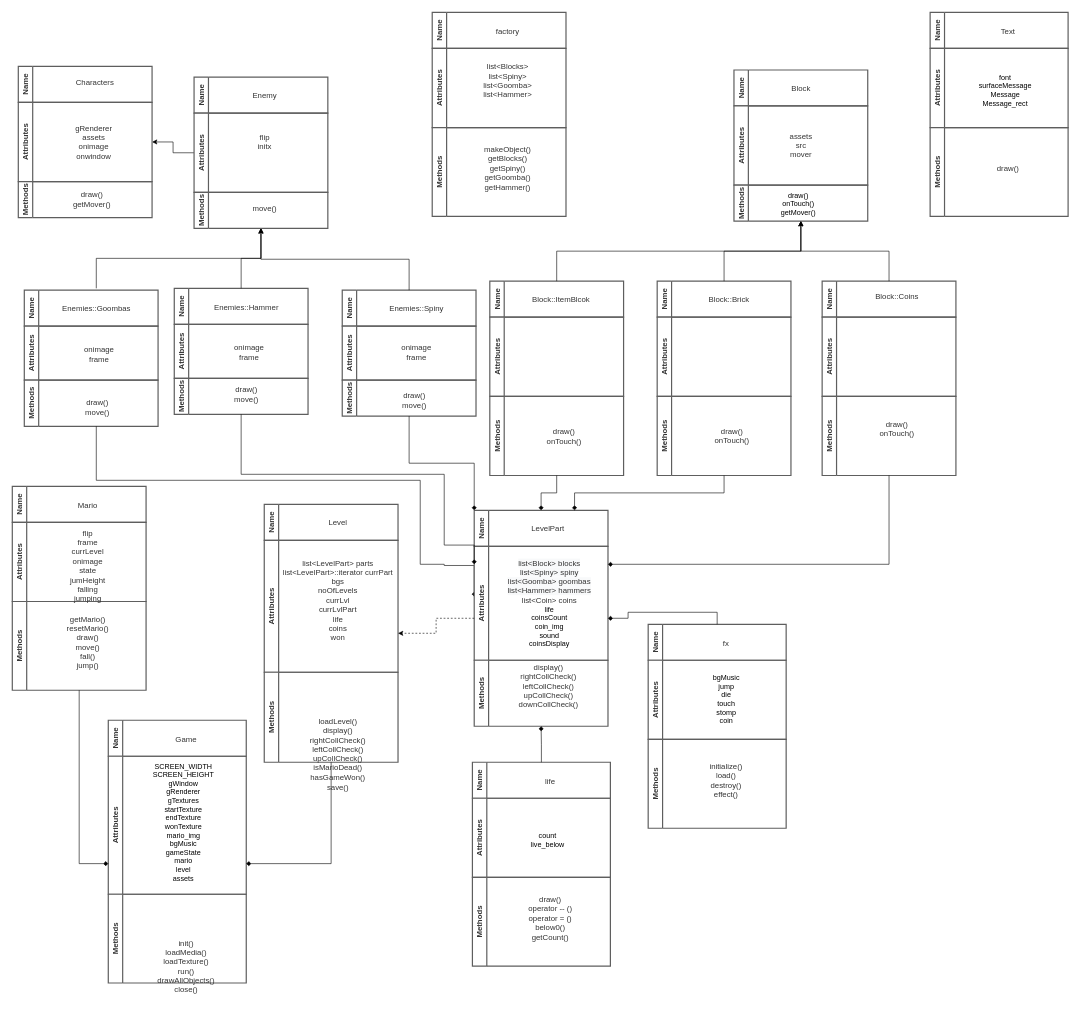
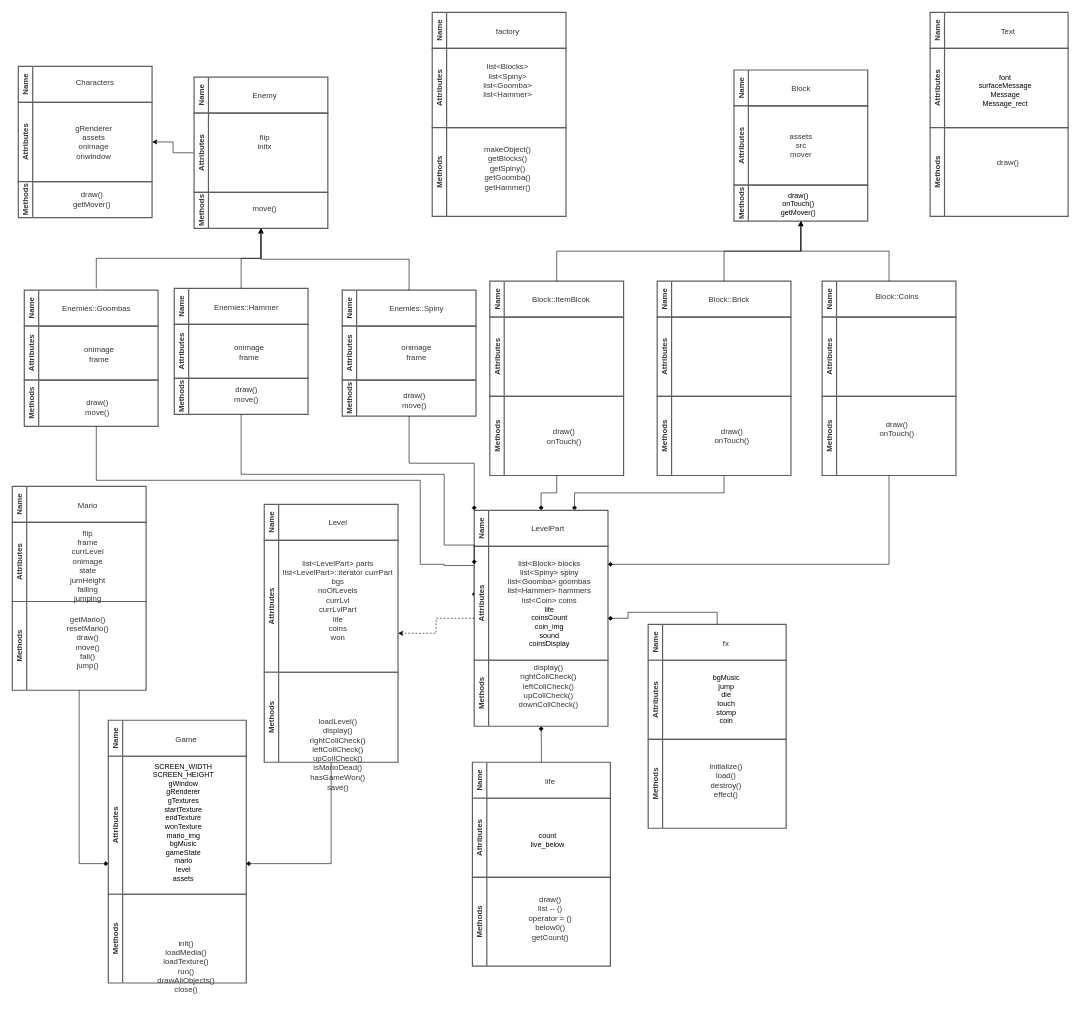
(1008, 168) -> (1008, 162)
(551, 918) -> (551, 918)
